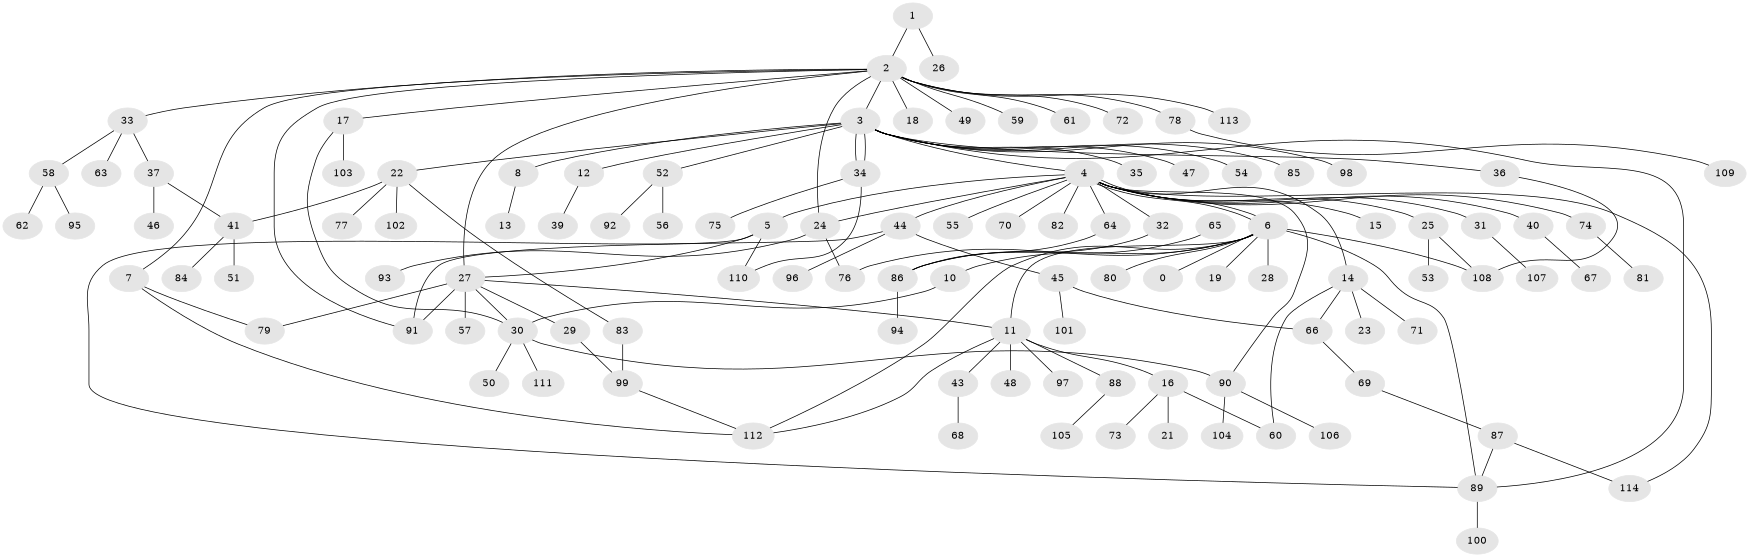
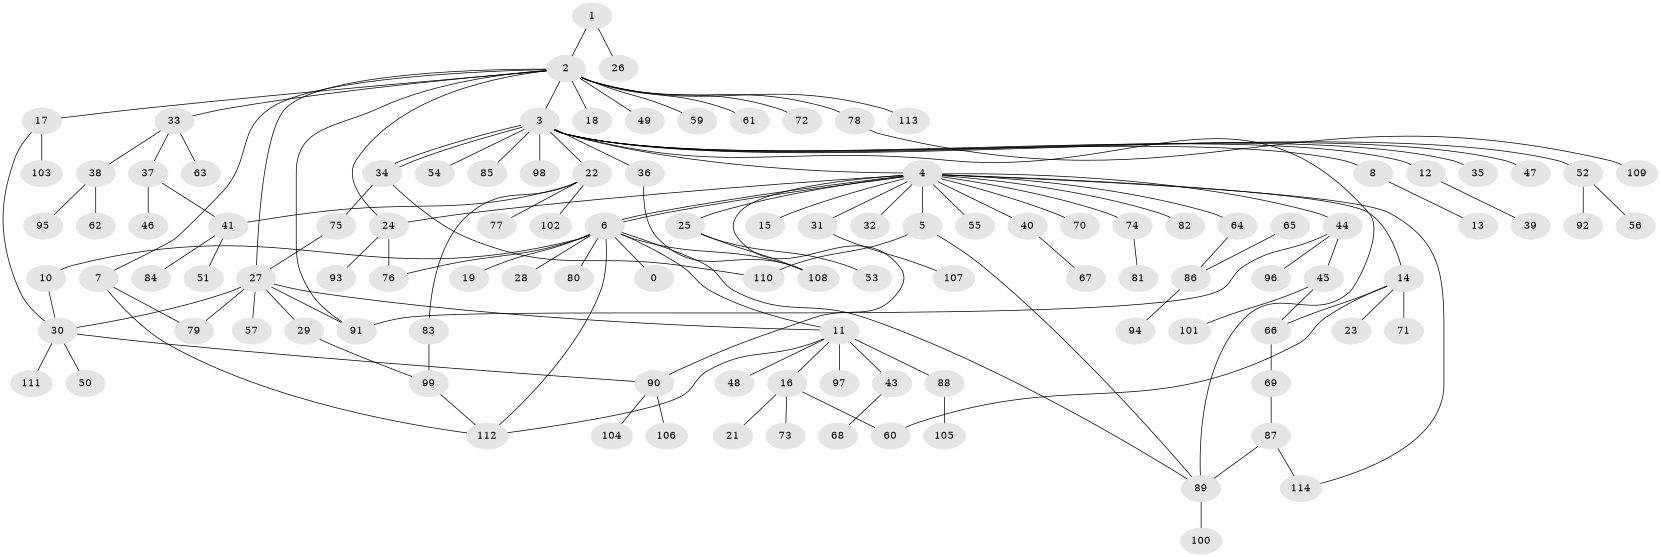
(49, 174) -> (96, 174)
(1030, 252) -> none
(620, 264) -> (292, 255)
